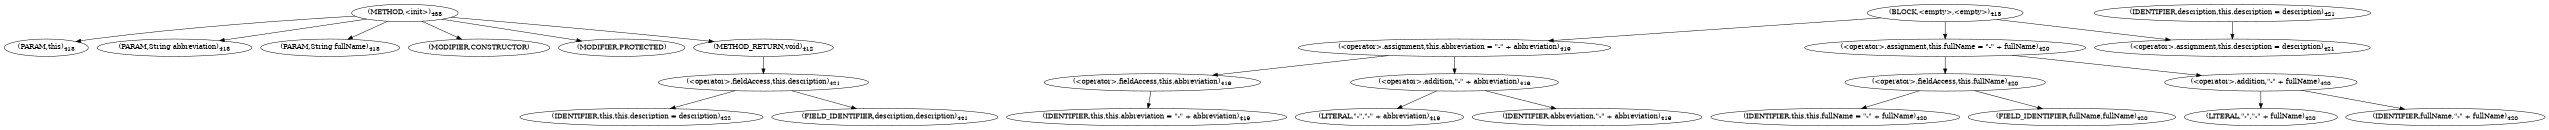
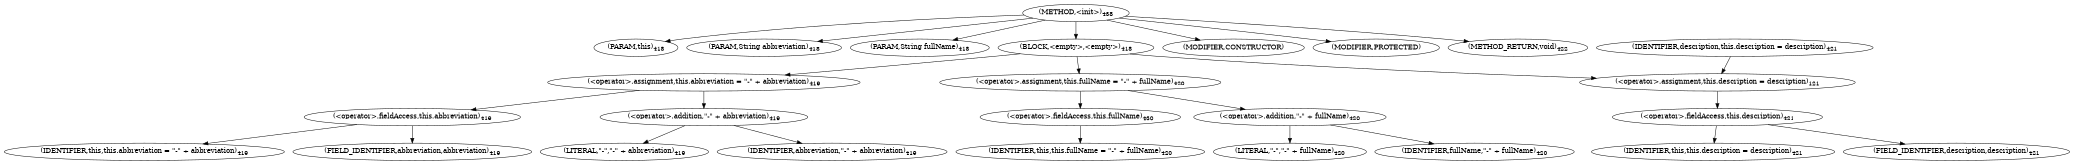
none -> (1076, 28)
(808, 47) -> (1562, 47)
(2329, 47) -> (1814, 82)
(763, 63) -> (1717, 97)
(2013, 82) -> (1148, 116)
(726, 116) -> (1797, 151)
(962, 116) -> (2034, 151)
(2072, 117) -> none
none -> (412, 152)
